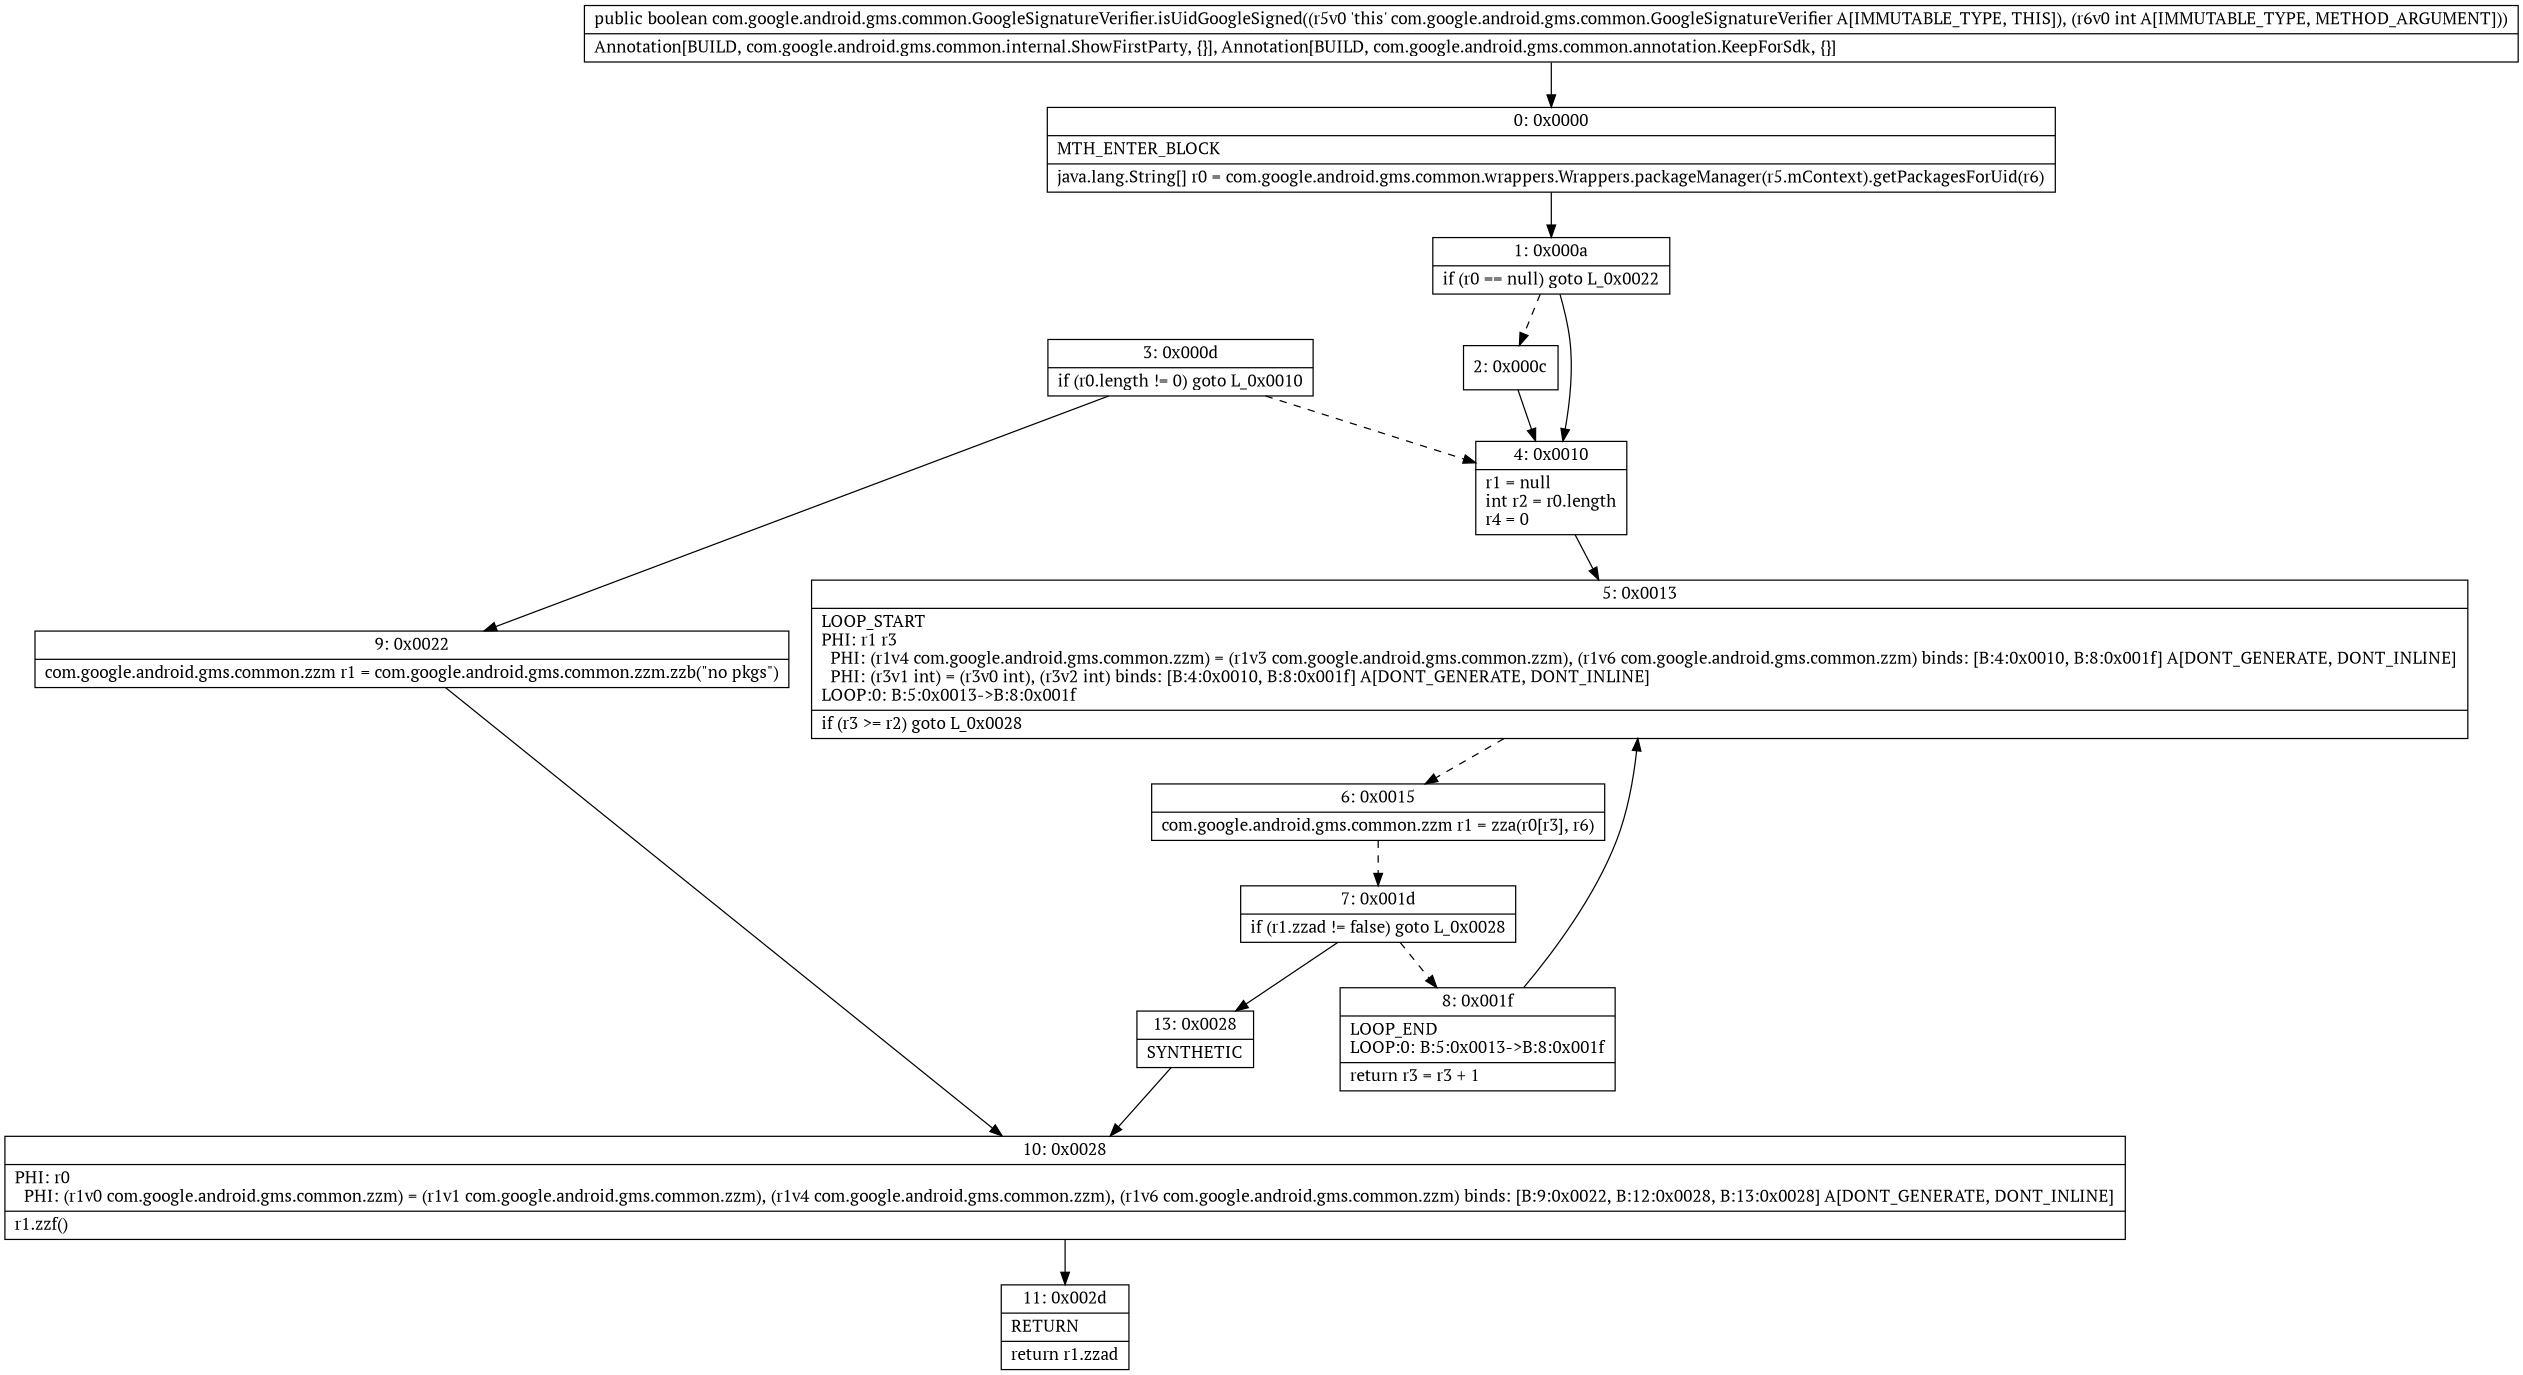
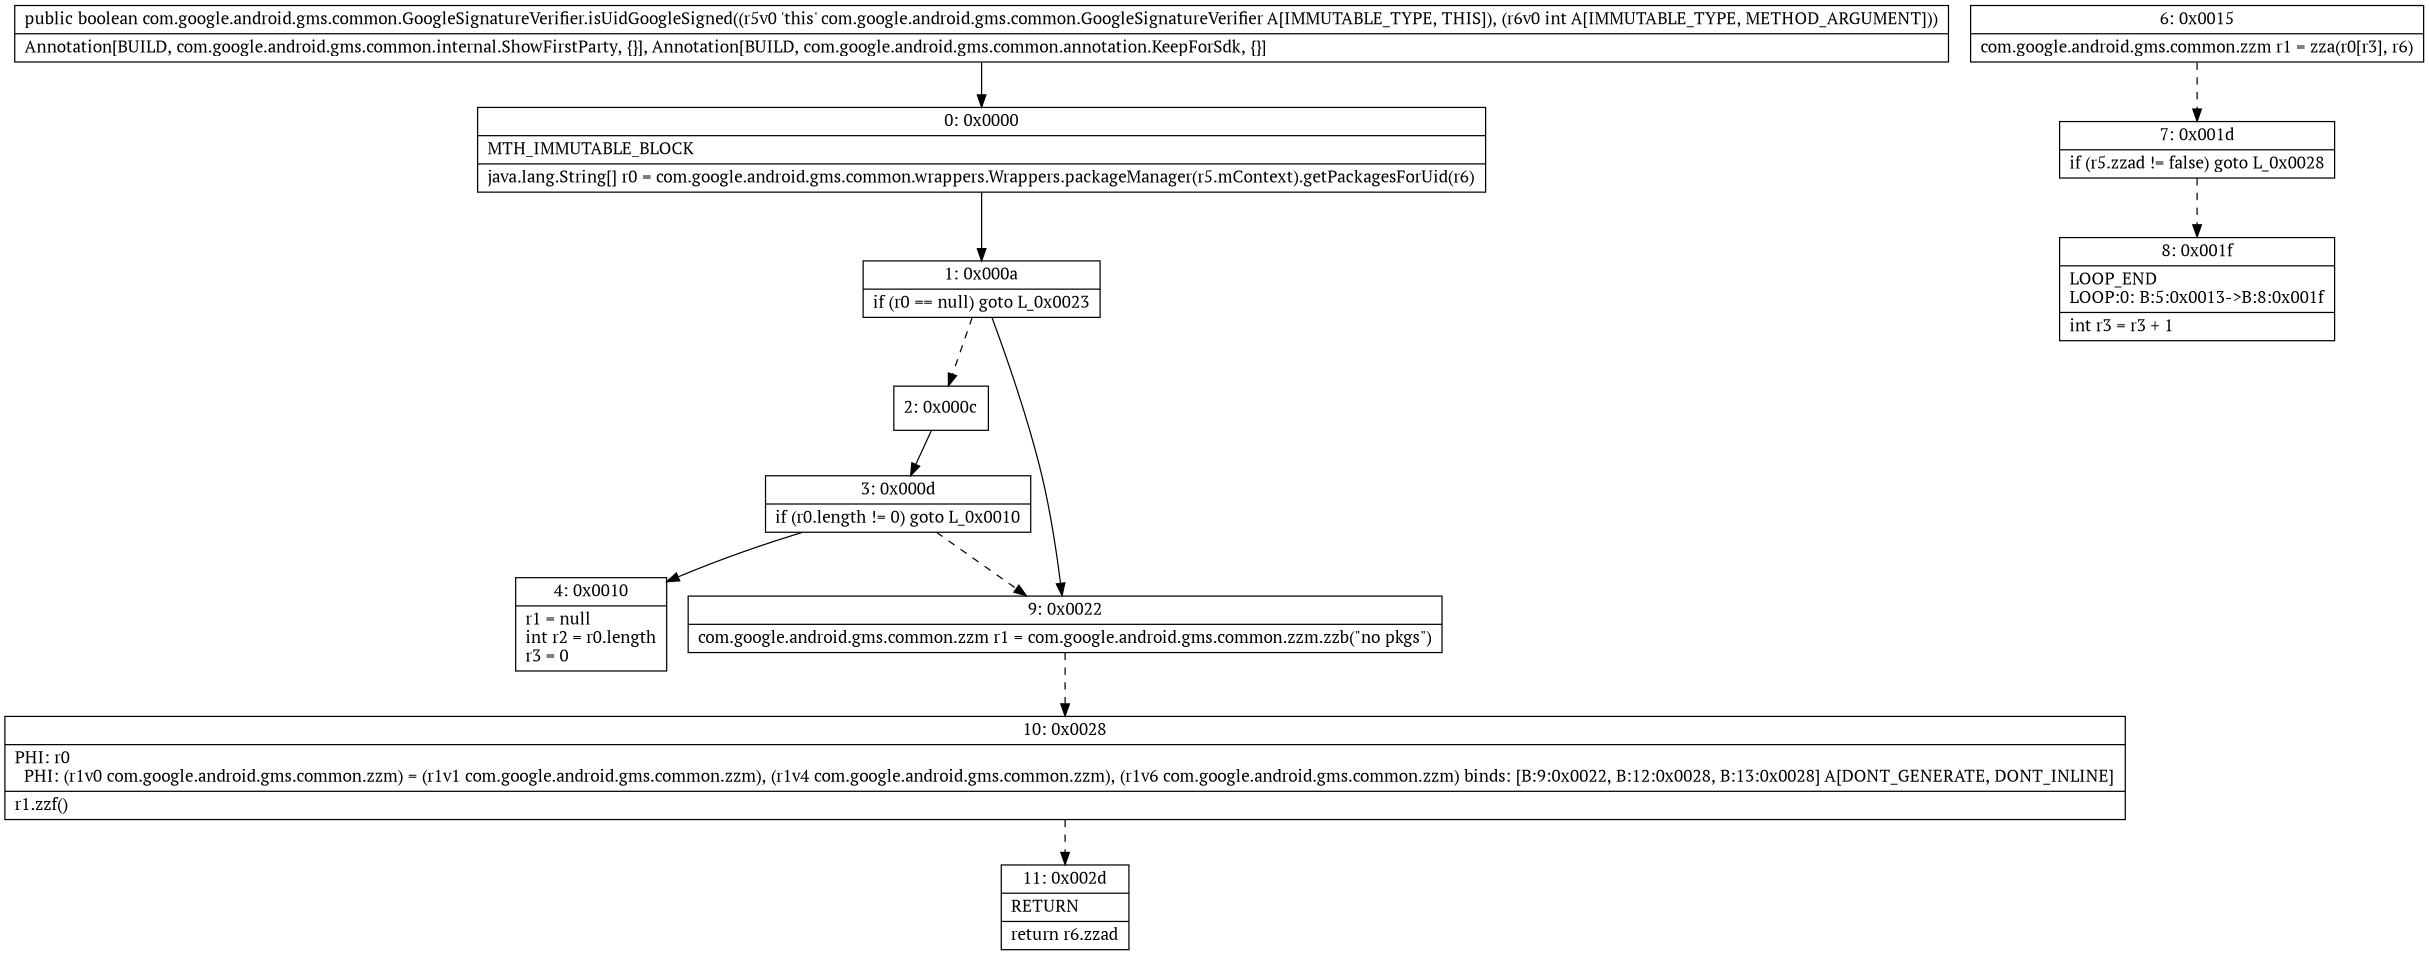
(1139, 149) -> (591, 149)
(1551, 279) -> (982, 303)
(1571, 361) -> (1035, 448)
(1525, 410) -> (924, 448)
(1365, 428) -> (740, 553)
(802, 511) -> (976, 560)
(1508, 520) -> (548, 656)
(1640, 659) -> none
(719, 908) -> (1065, 678)
(1378, 928) -> (2197, 163)
(1195, 1039) -> none
(1415, 1076) -> (2122, 326)
(1065, 1256) -> (1065, 836)
(1065, 1355) -> (1065, 935)
